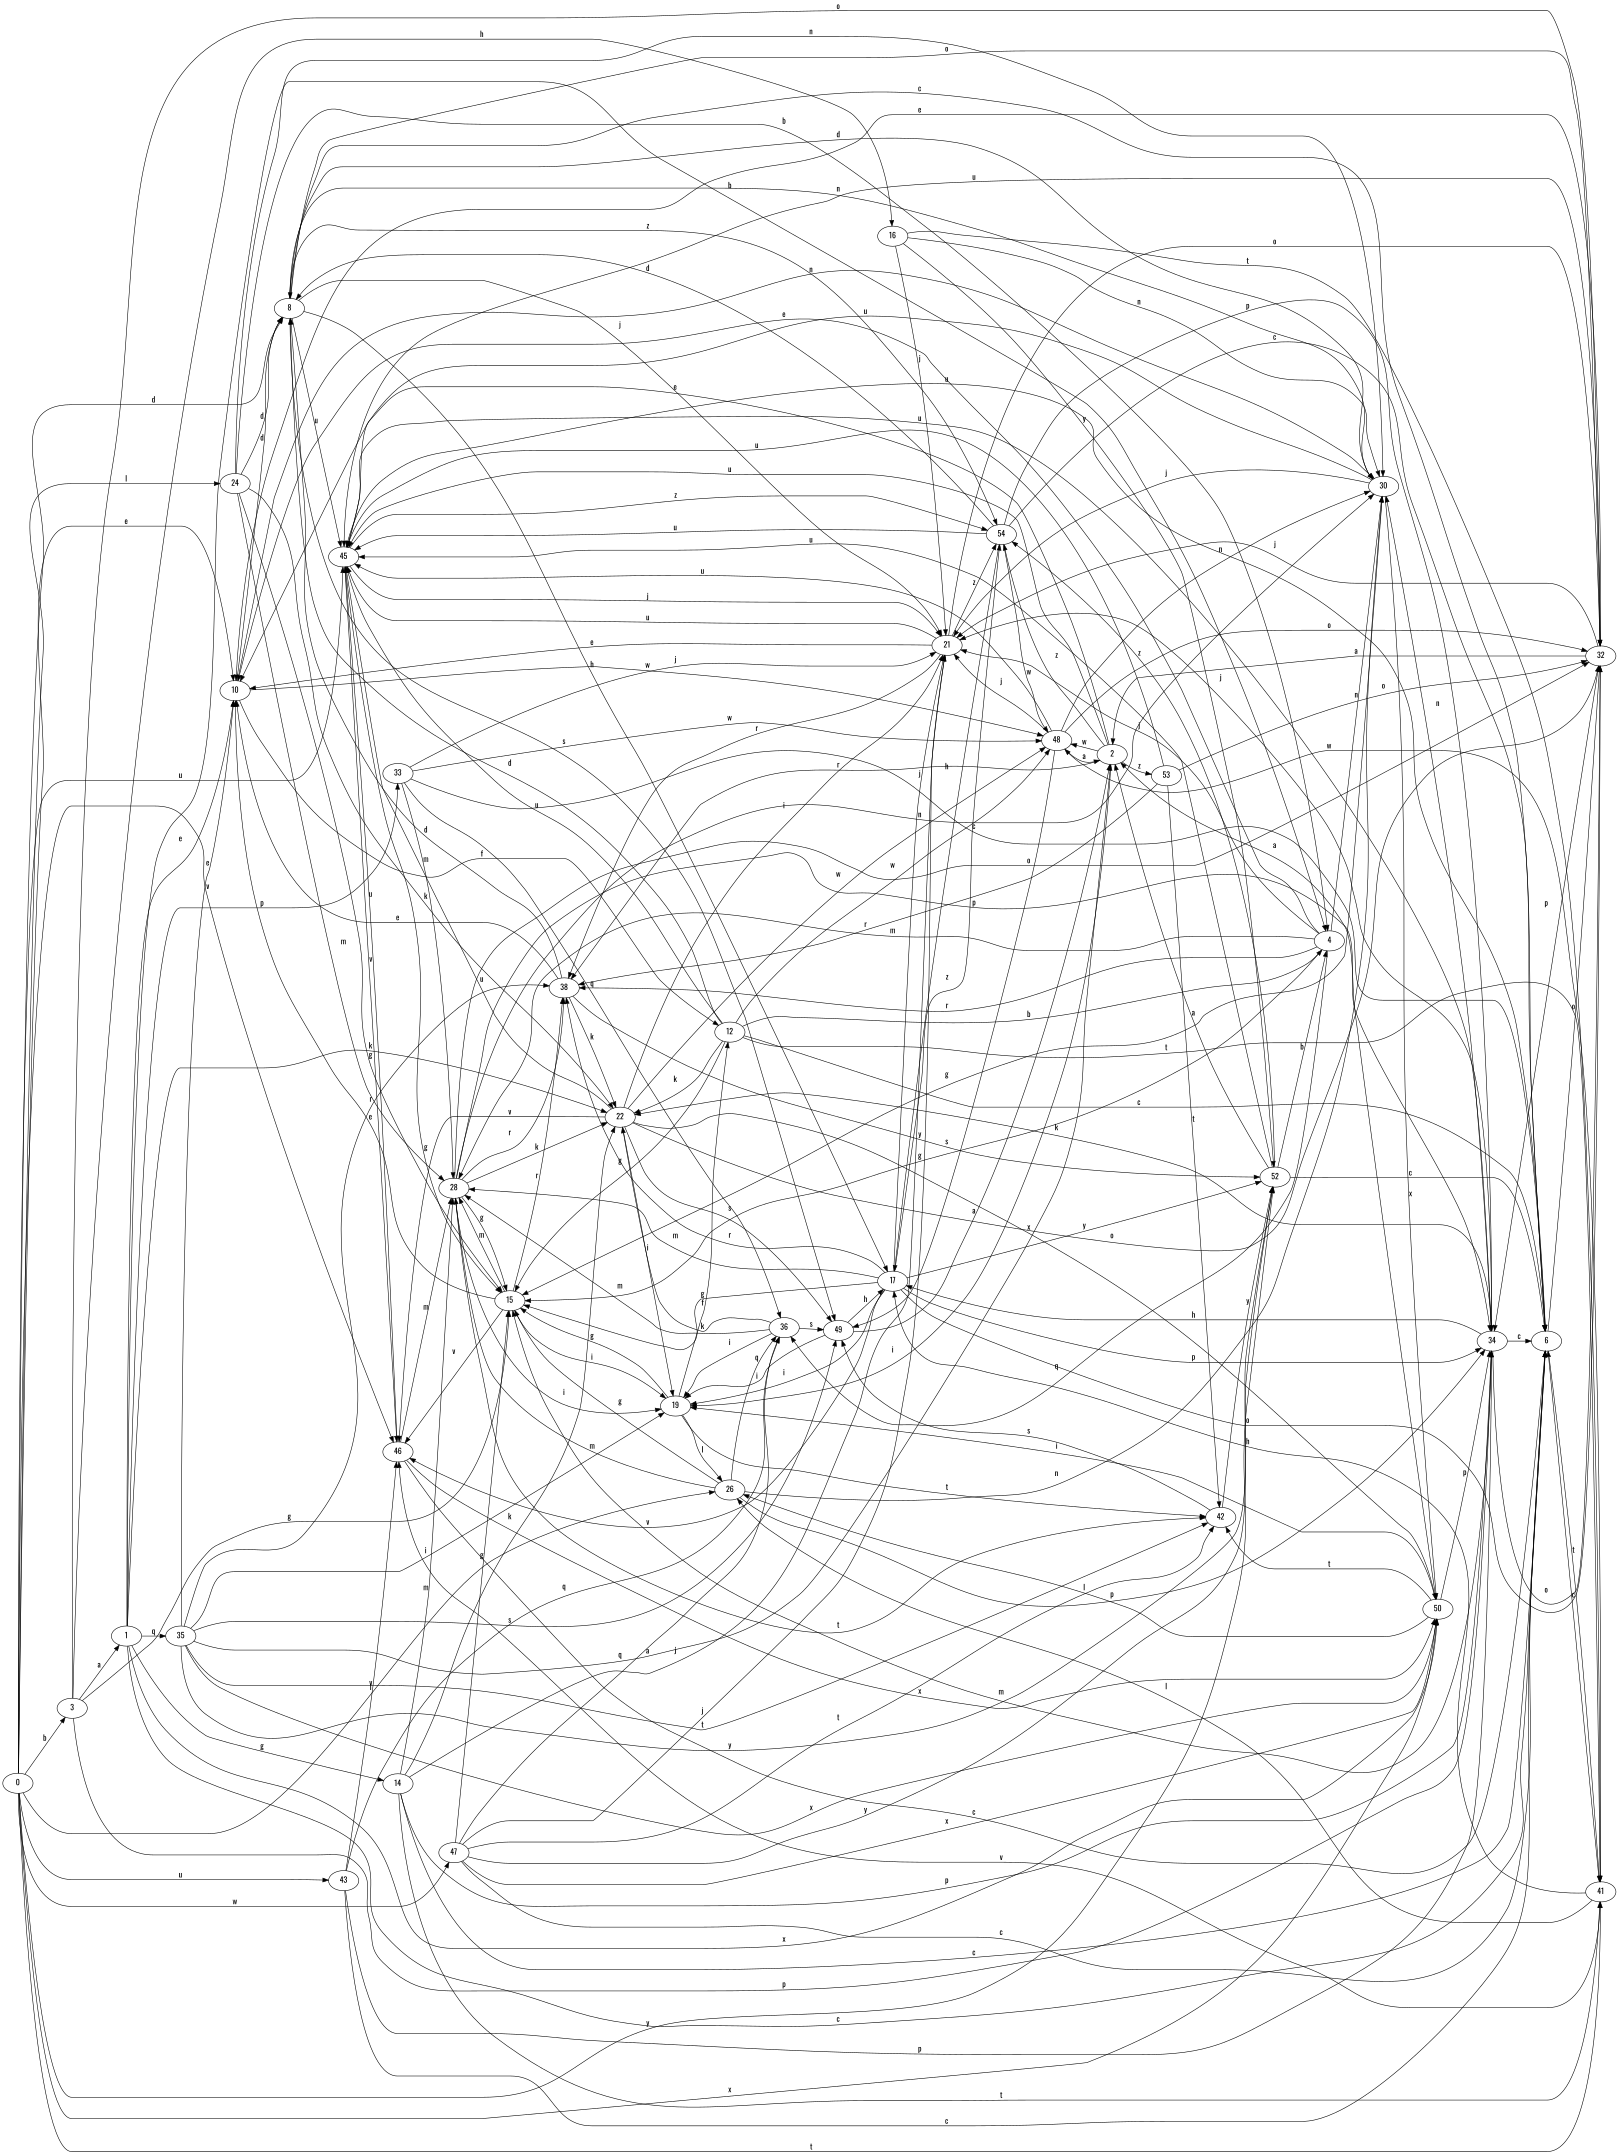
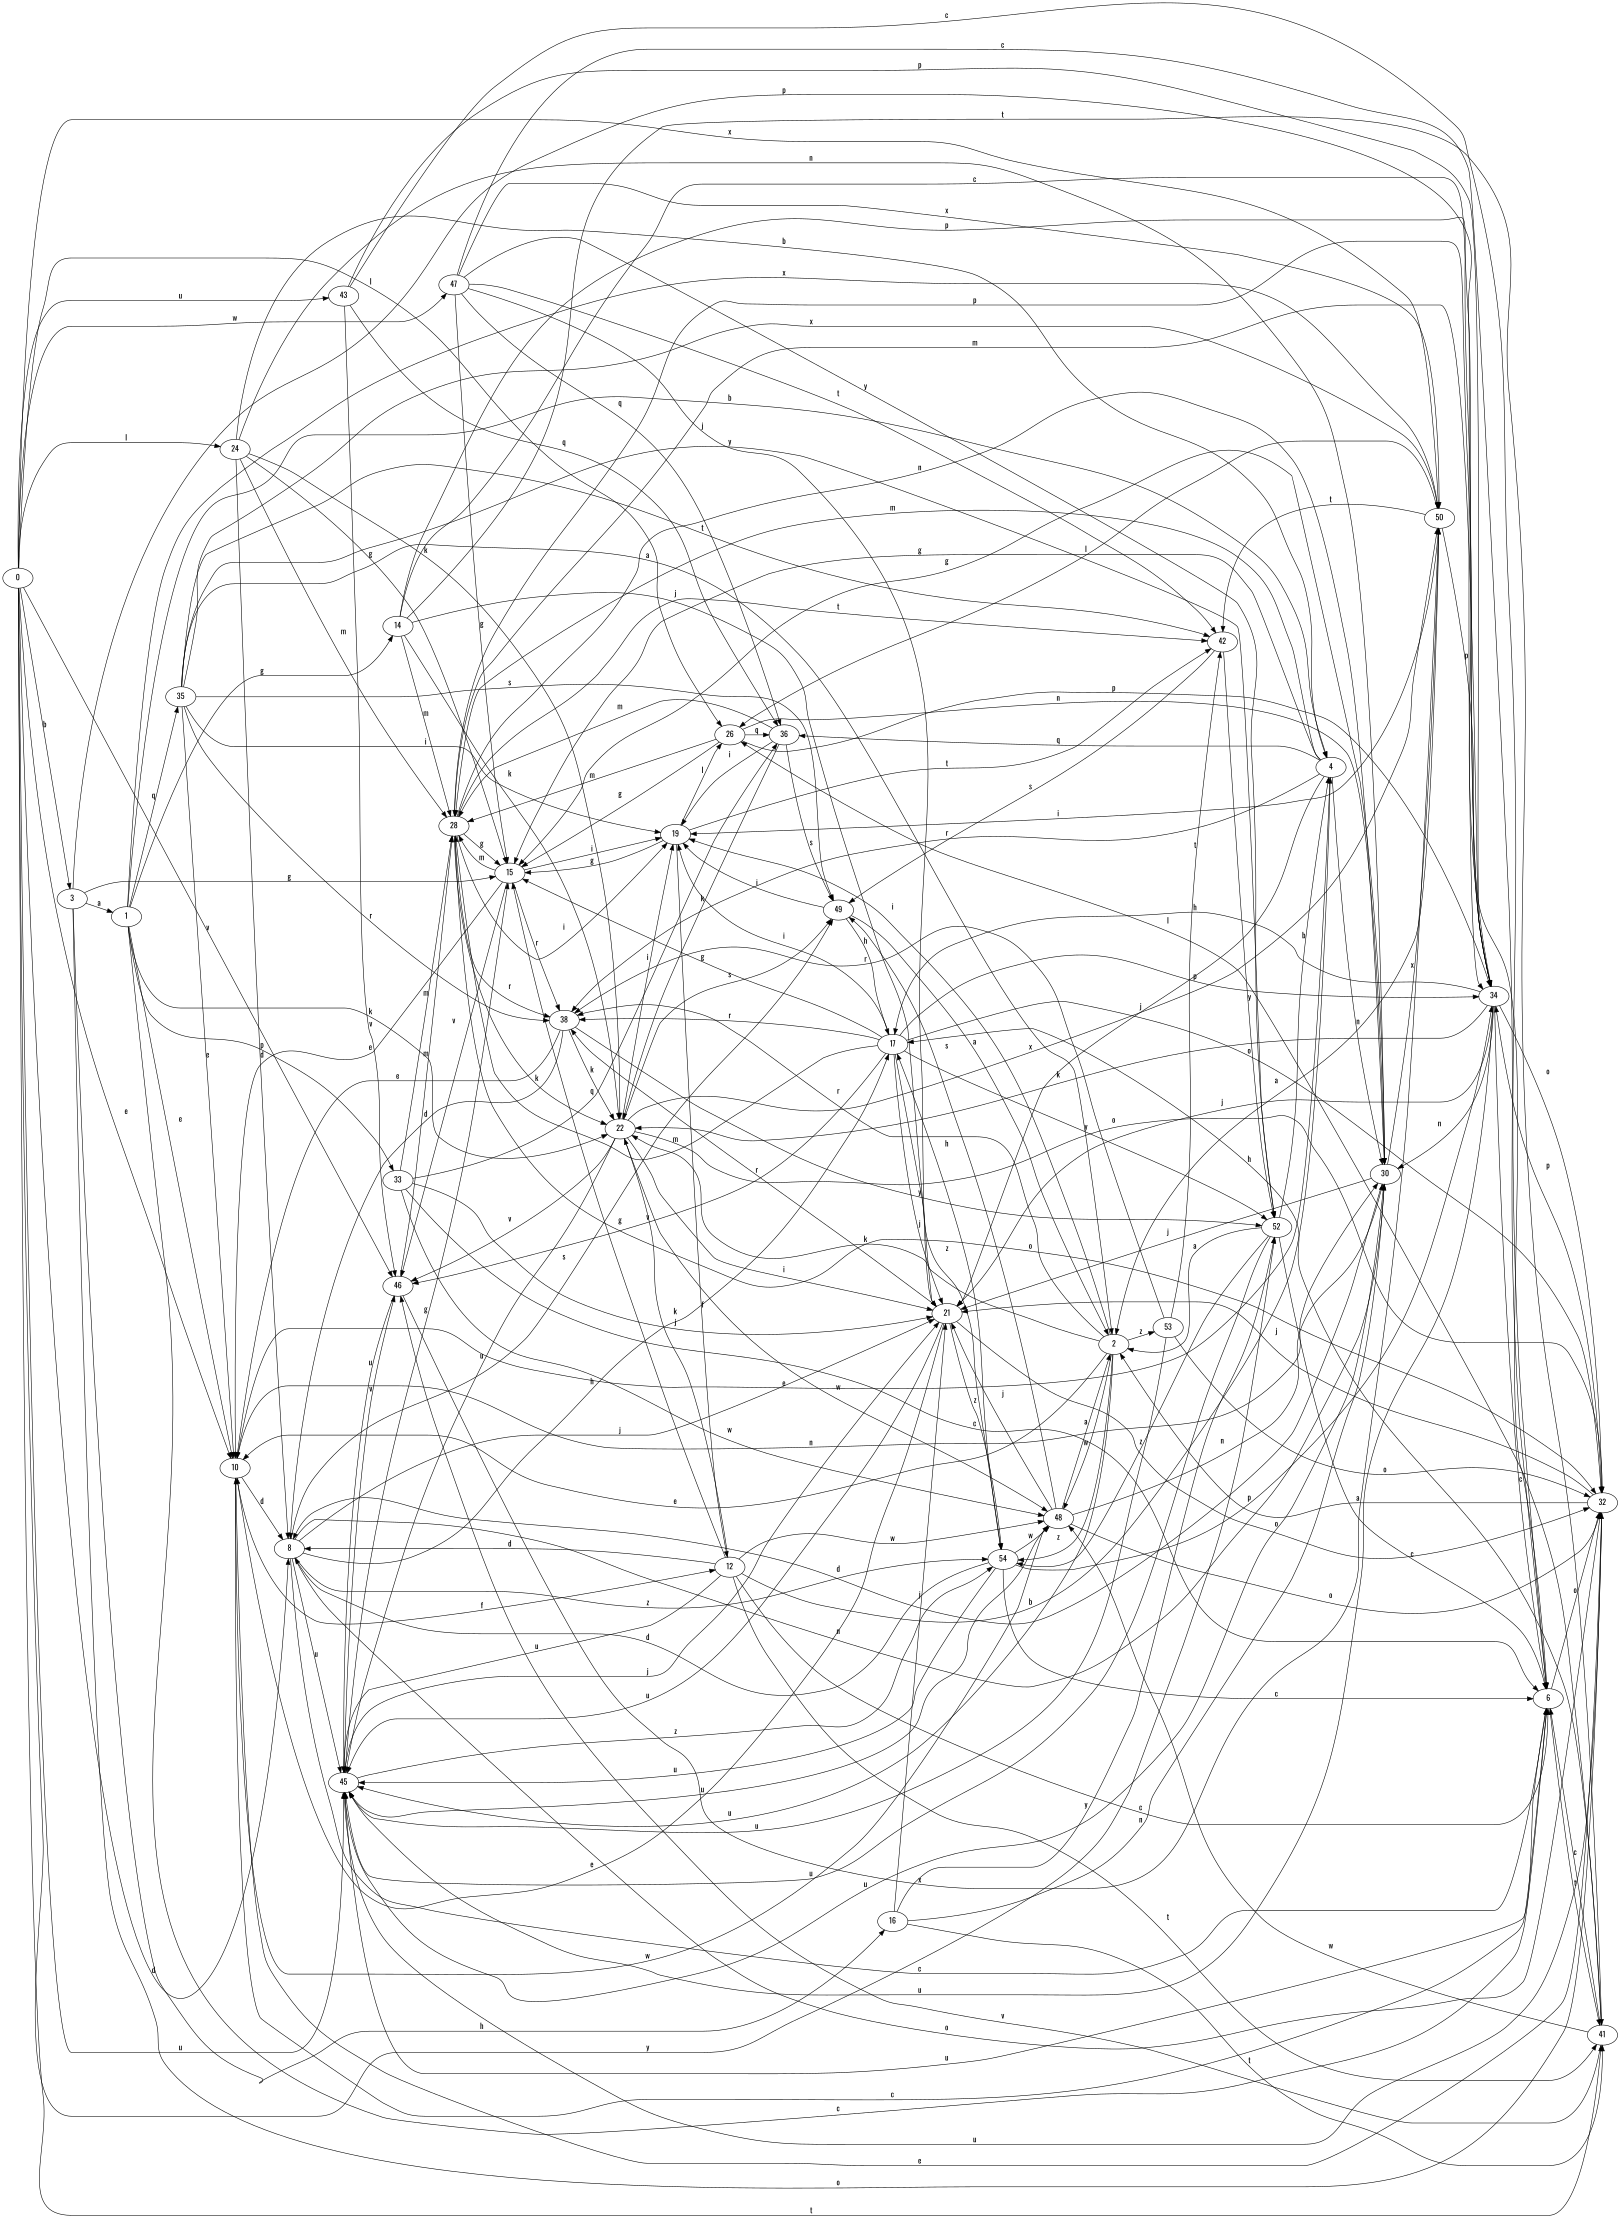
none -> (847, 1246)
(1092, 1723) -> (1163, 346)
(1079, 1847) -> (729, 2099)
